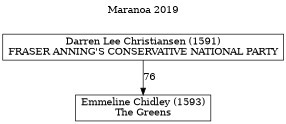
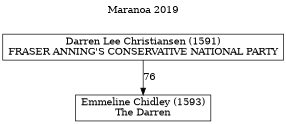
(143, 108) -> (143, 108)
